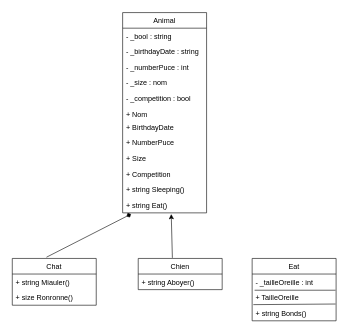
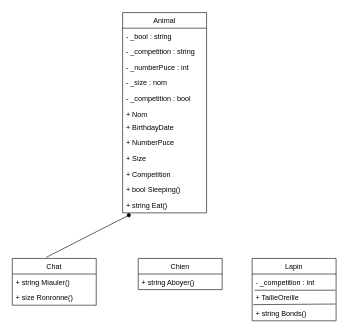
(169, 52) -> (166, 52)
(160, 190) -> (156, 190)
(172, 225) -> none
(294, 266) -> (294, 266)
(290, 282) -> (289, 282)
